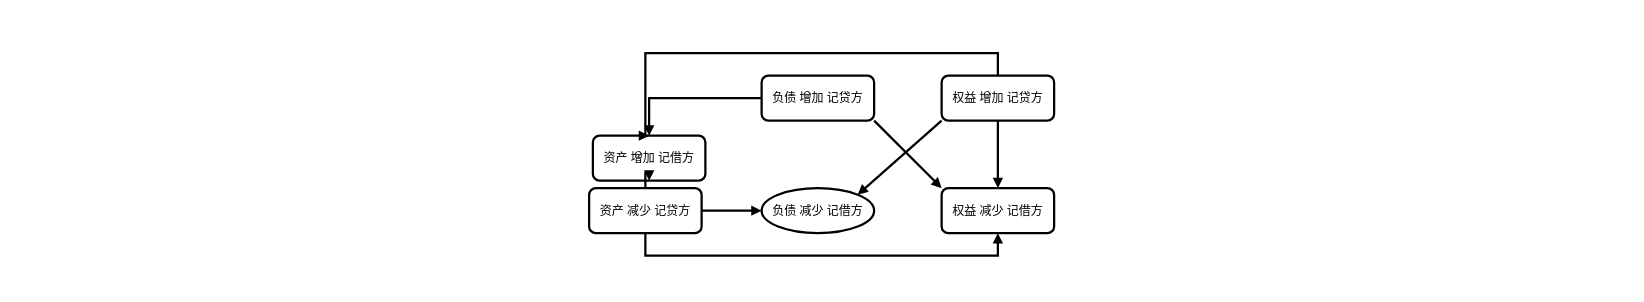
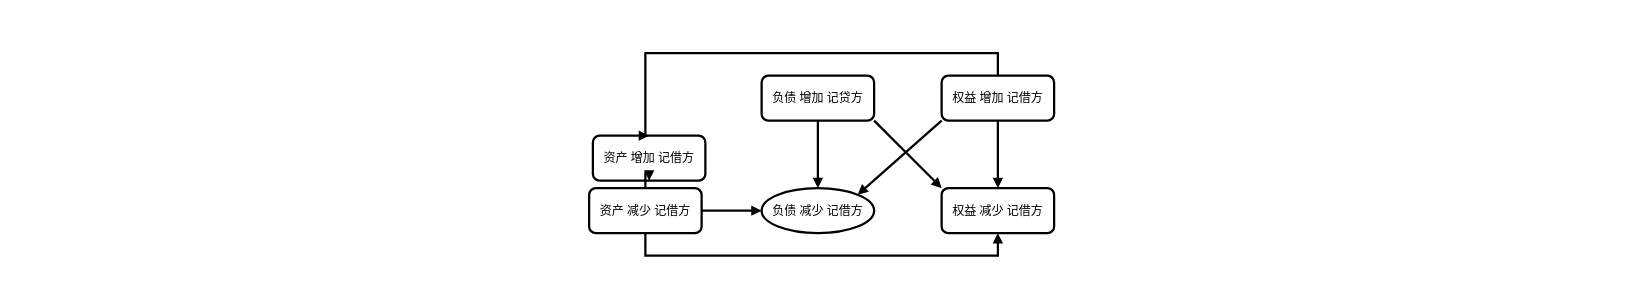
(691, 98) -> (818, 149)
(998, 98) -> (998, 98)
(645, 210) -> (645, 210)
